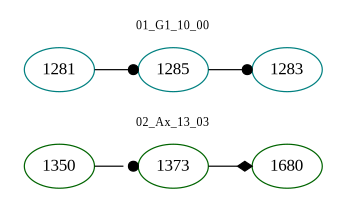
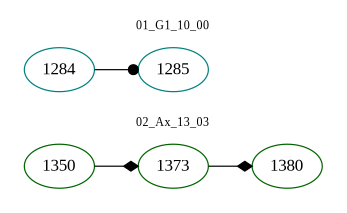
(59, 70) -> (59, 70)
(287, 70) -> none
(109, 166) -> (109, 166)
(287, 166) -> (287, 166)
